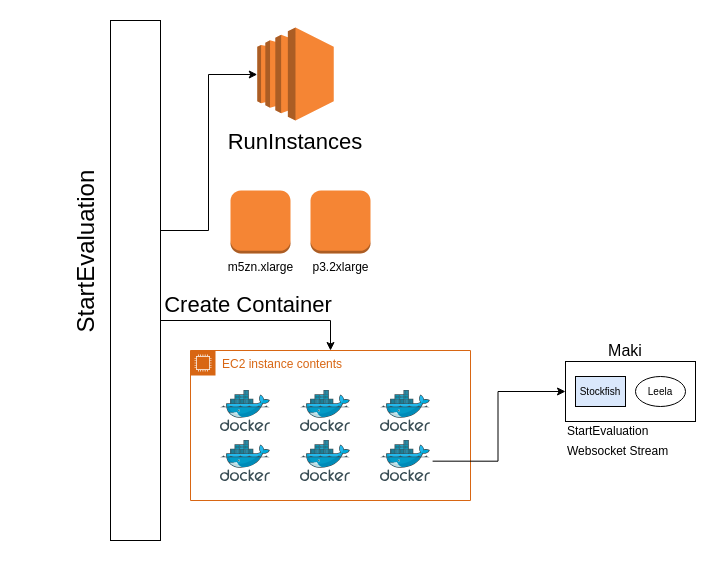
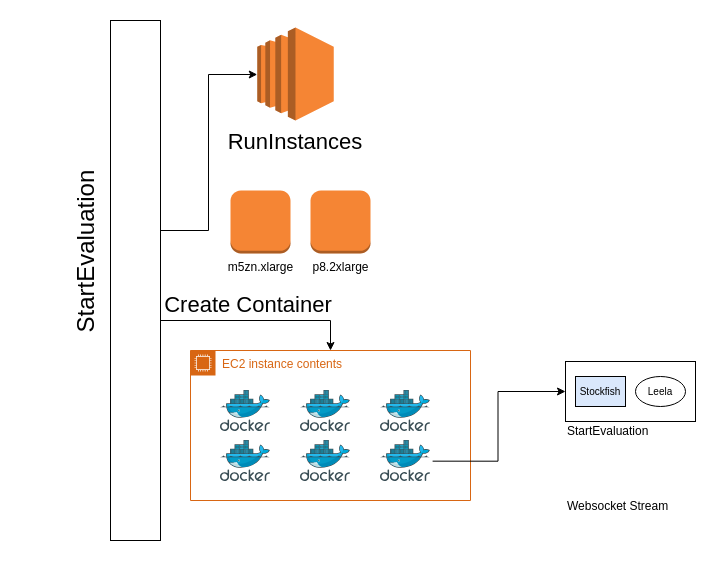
(341, 268) -> (341, 268)
(626, 351) -> none
(631, 451) -> (631, 506)
